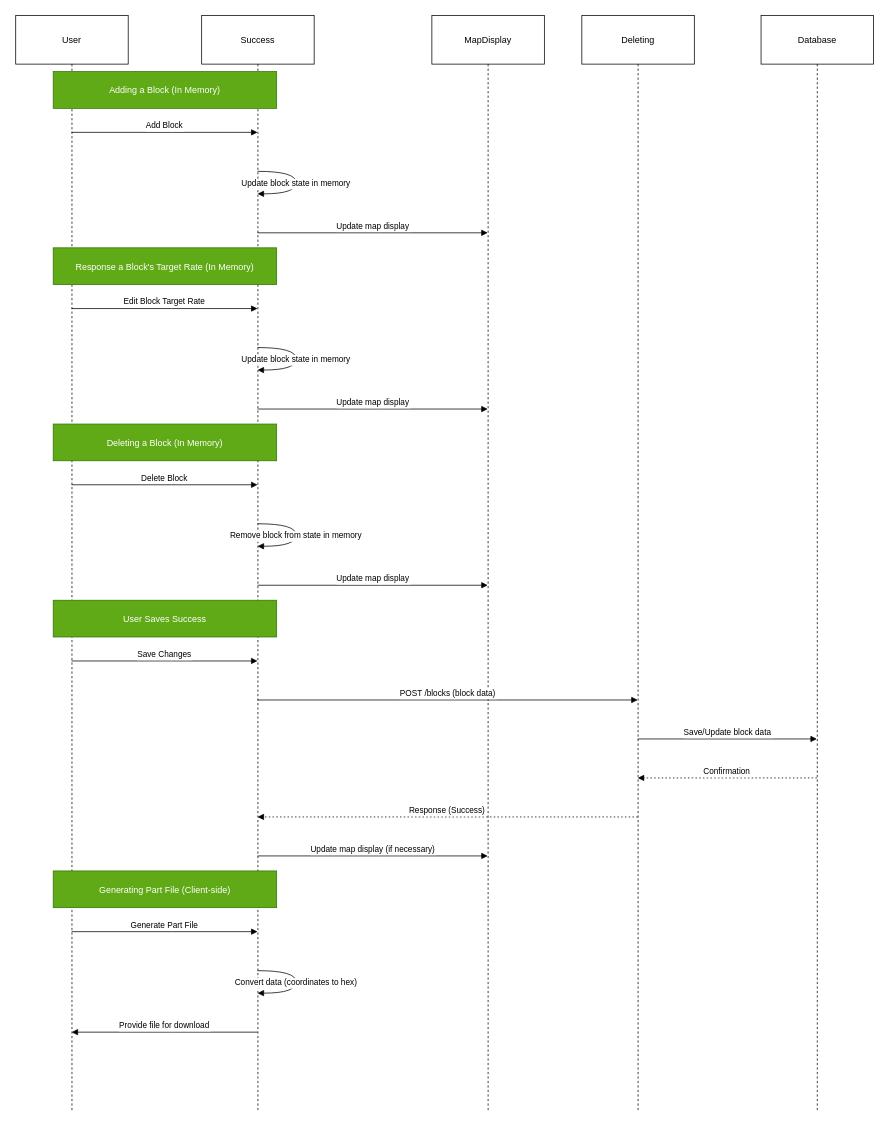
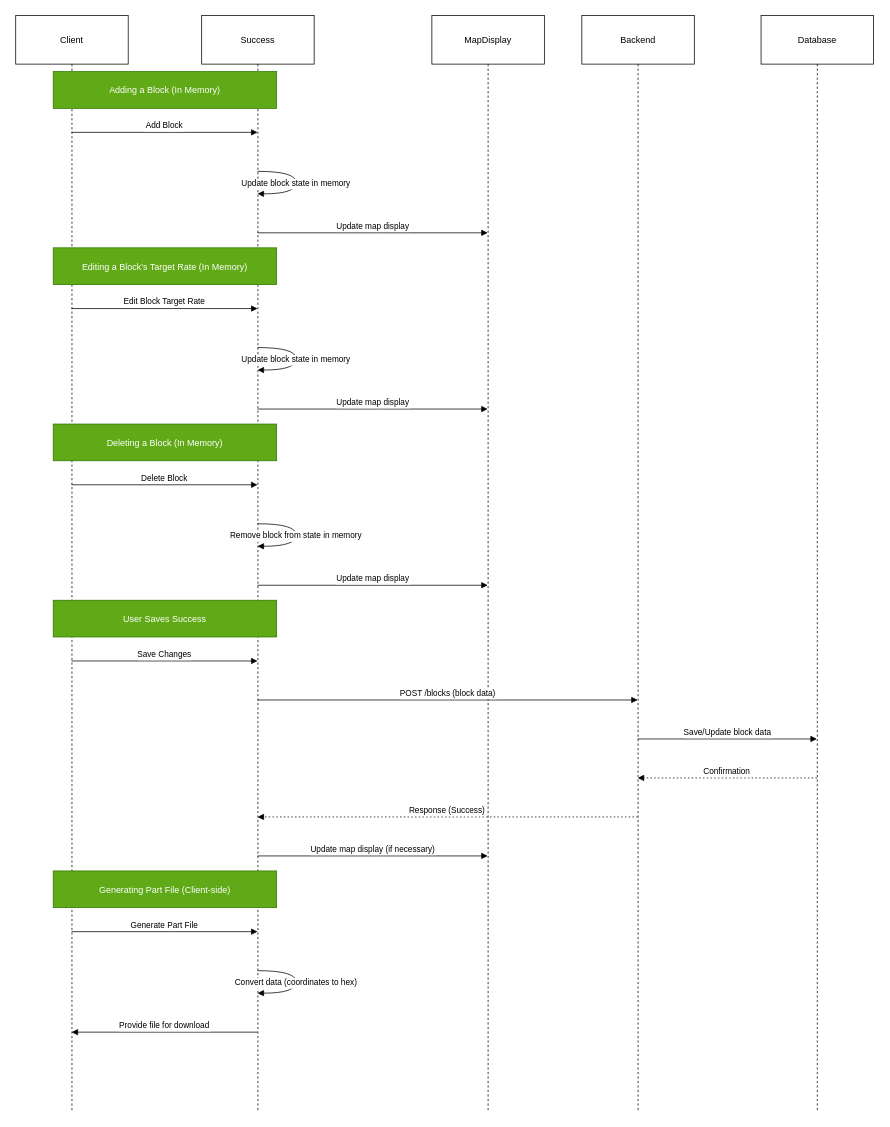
(72, 40) -> (72, 40)
(638, 40) -> (638, 40)
(164, 267) -> (164, 267)
